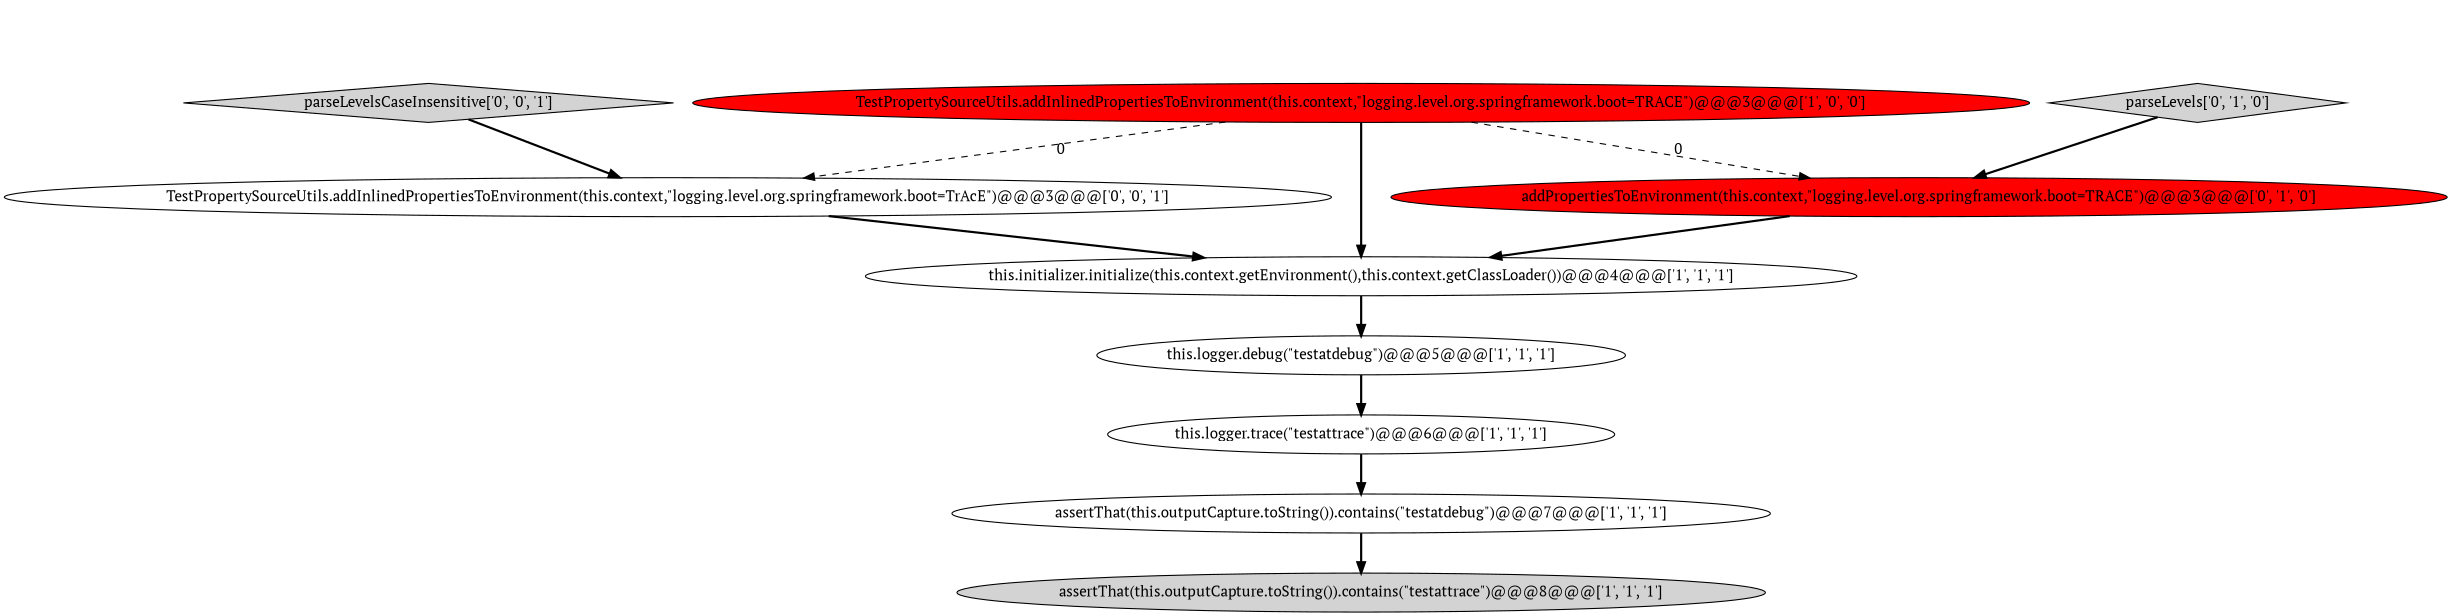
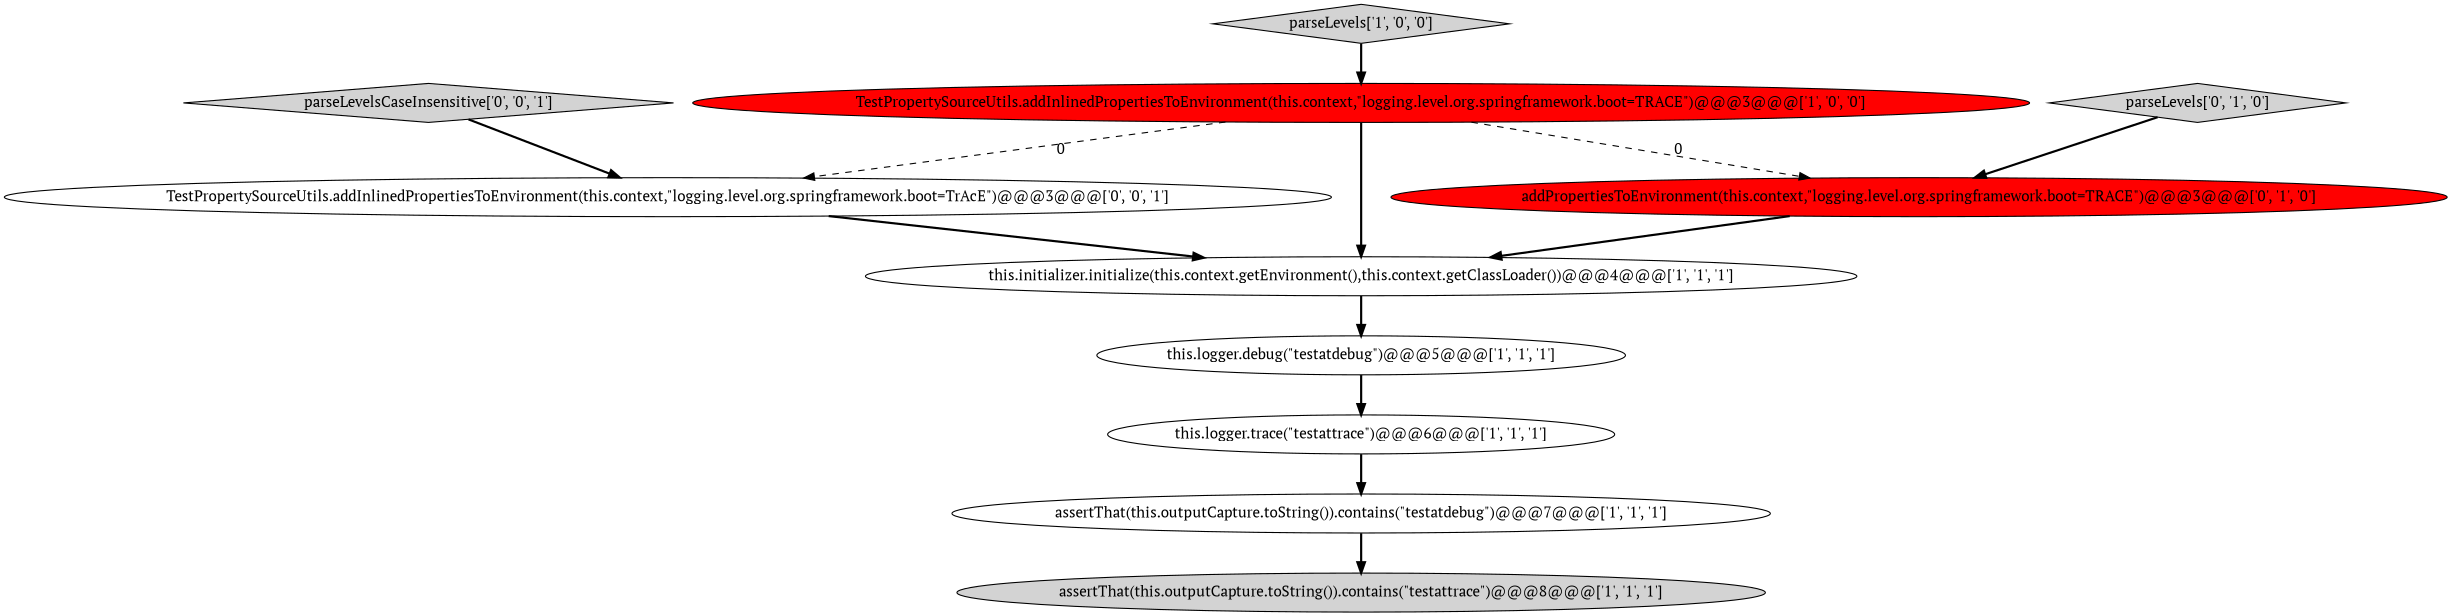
none -> (1361, 24)
